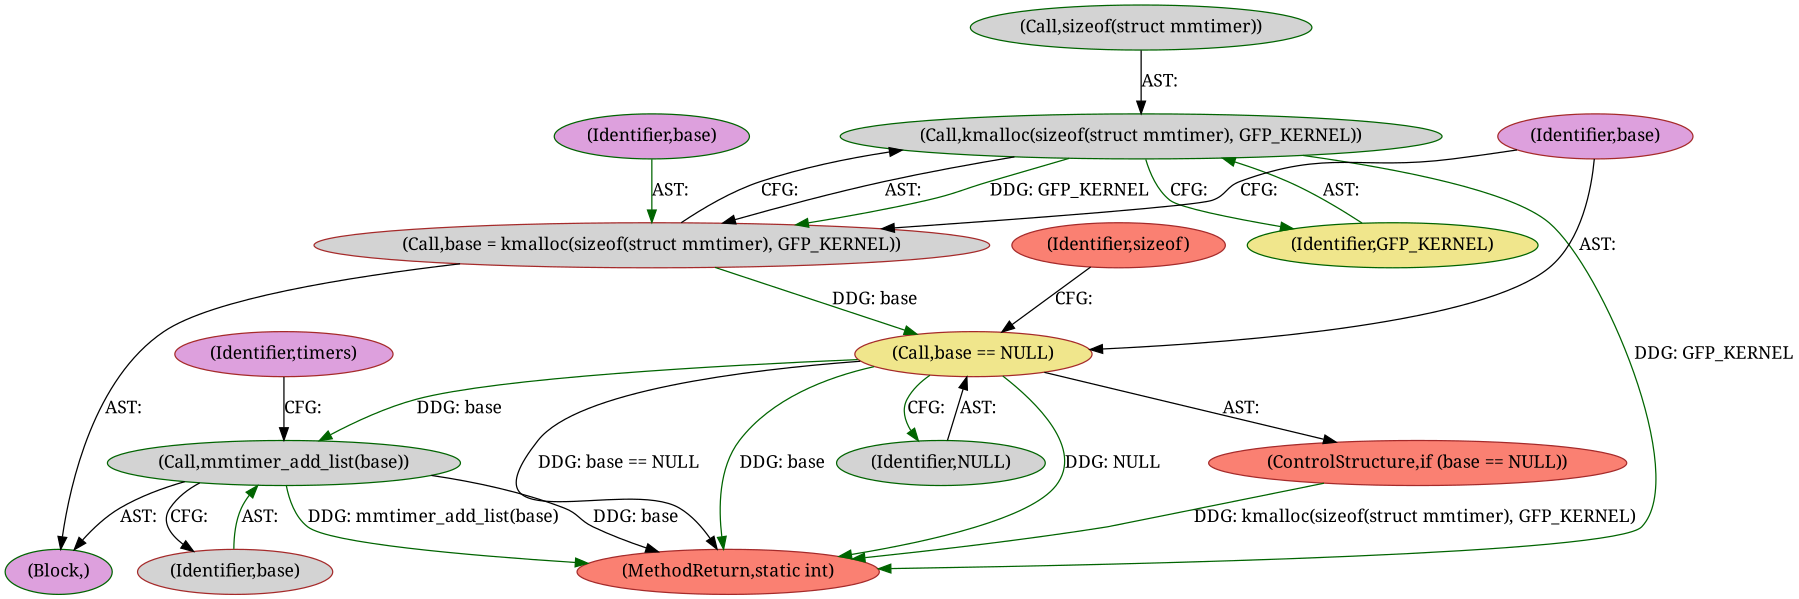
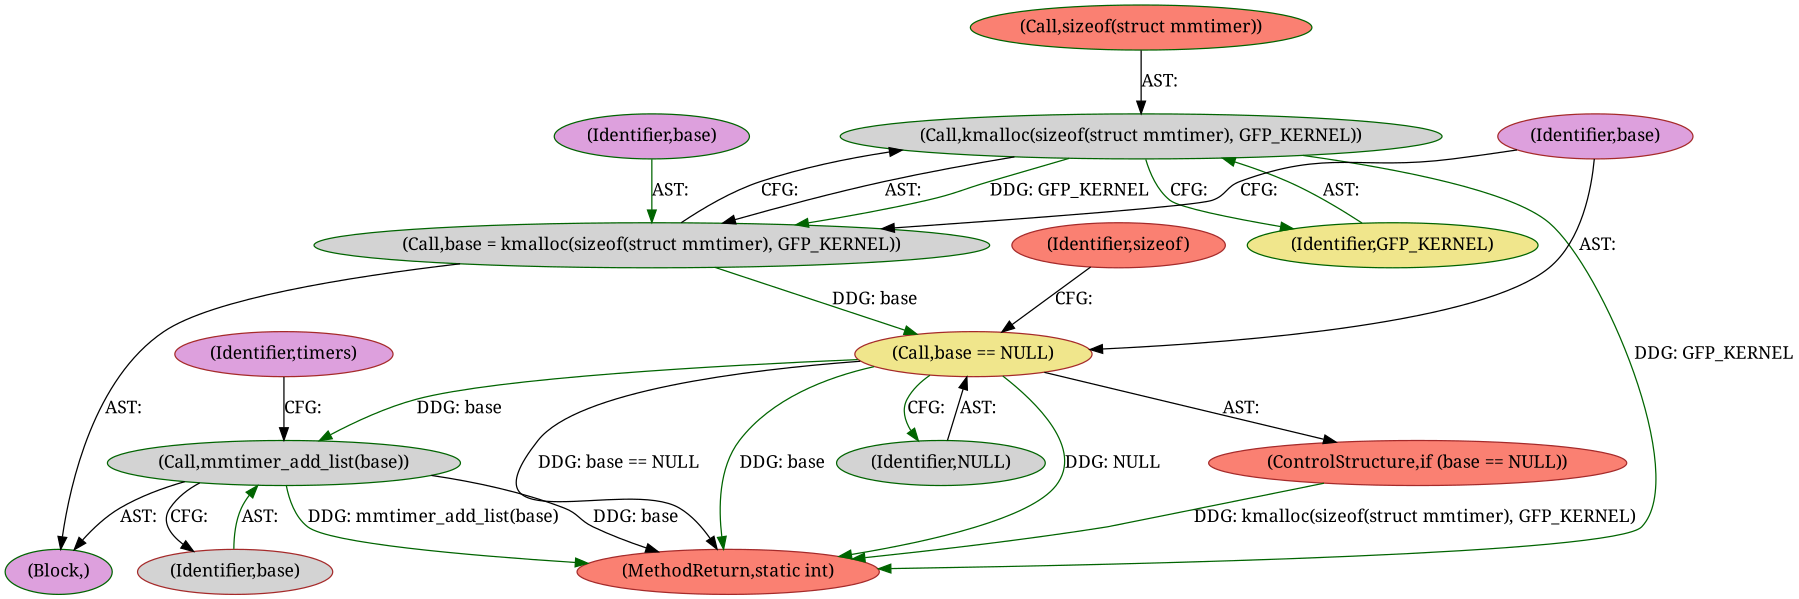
(1141, 28) -> (1141, 28)
(652, 245) -> (652, 245)
